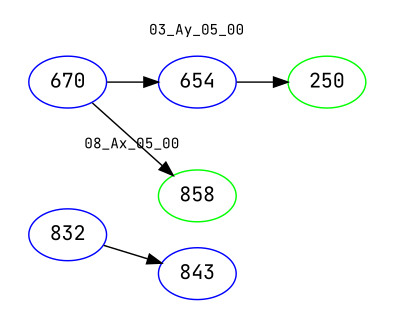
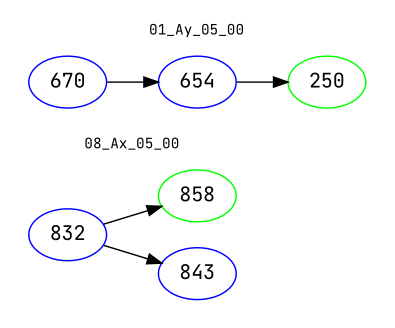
(197, 31) -> (197, 31)
(134, 141) -> (126, 217)
